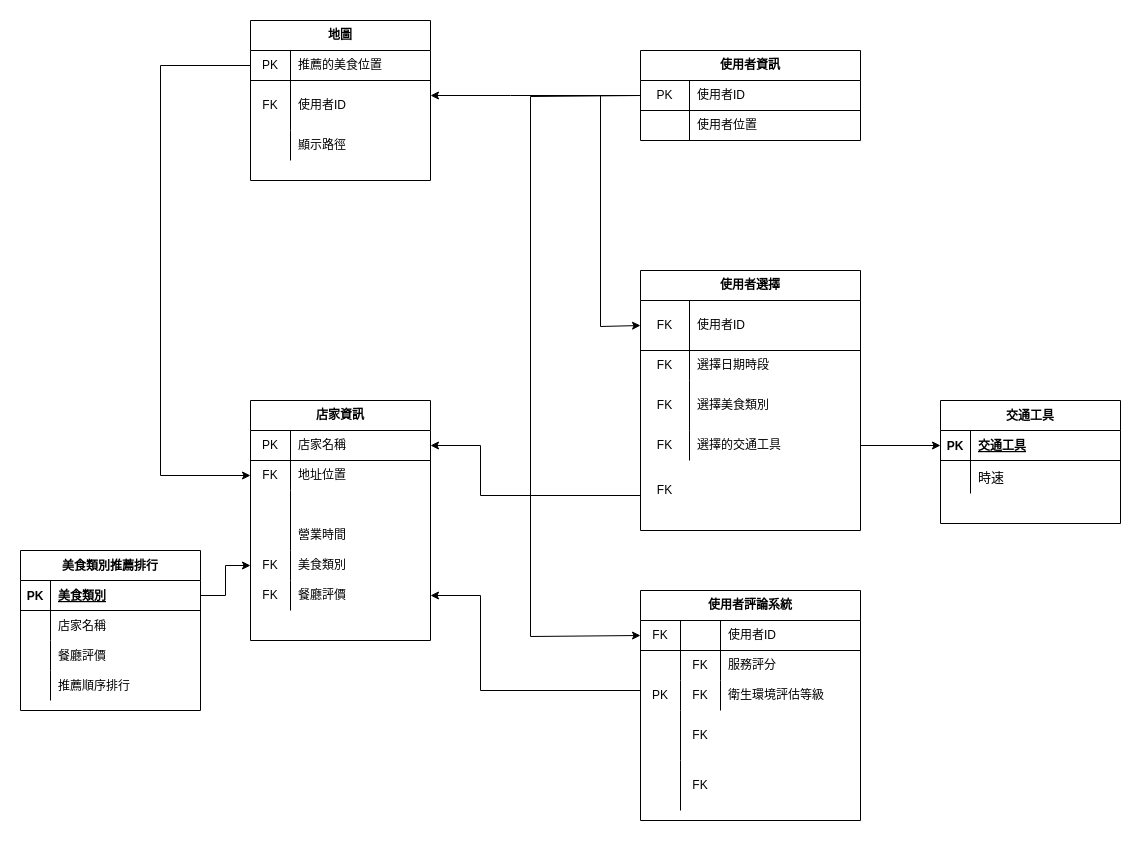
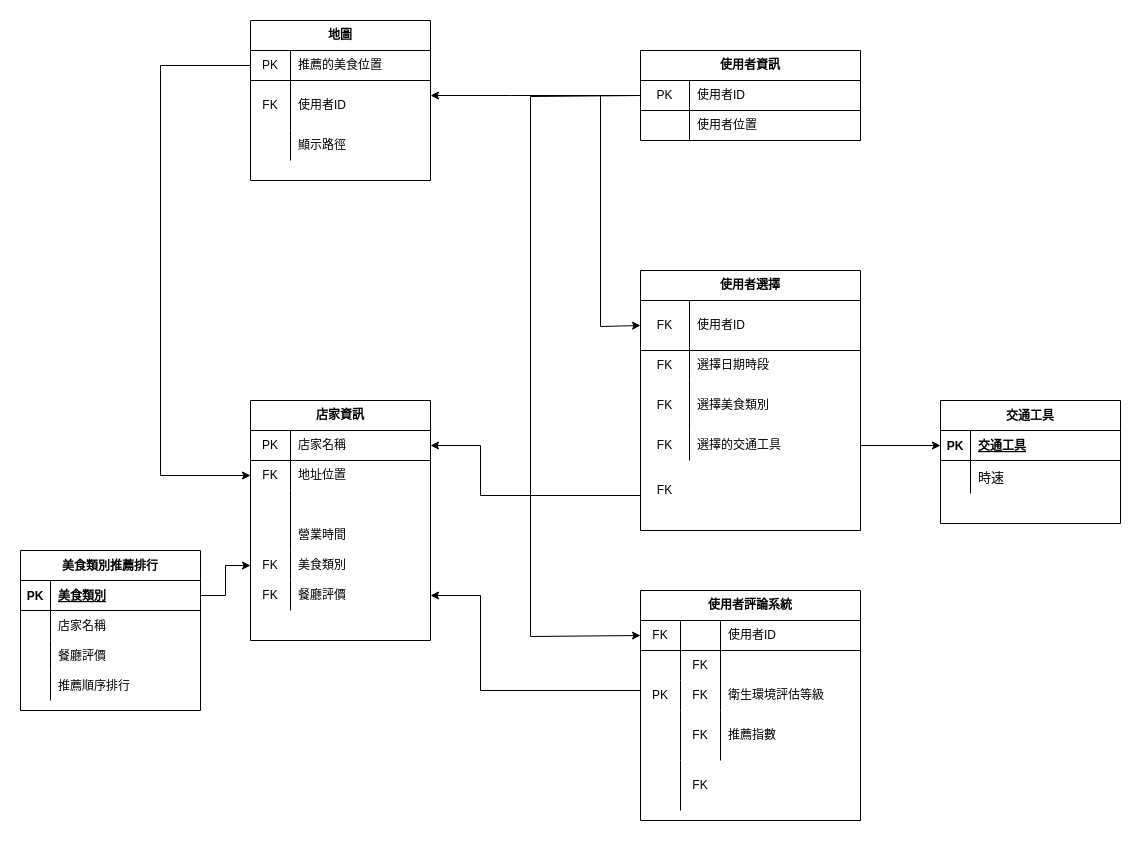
(791, 666) -> none
none -> (791, 736)
